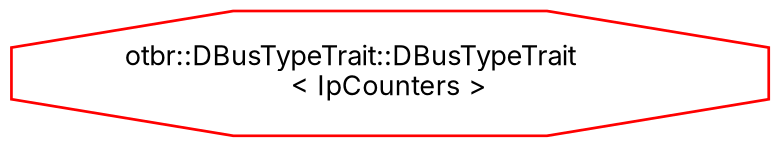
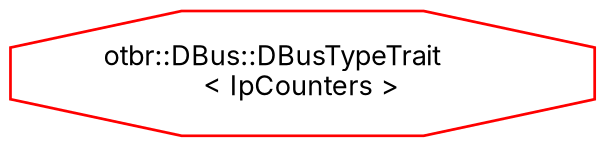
(390, 73) -> (303, 73)
